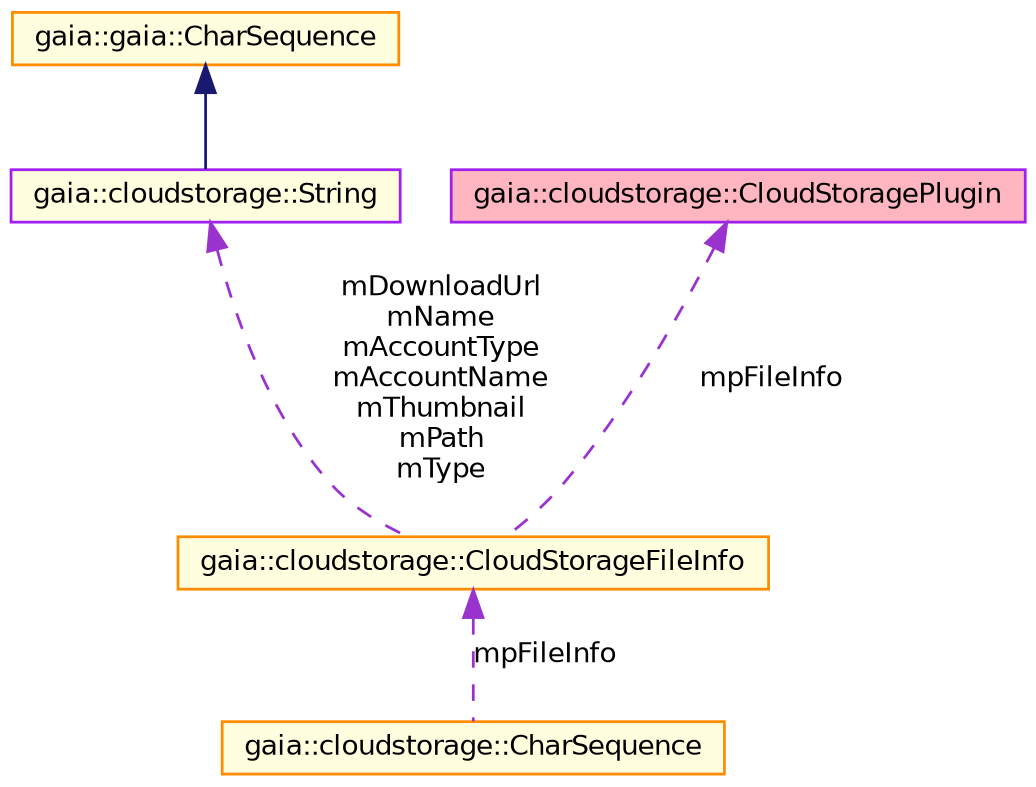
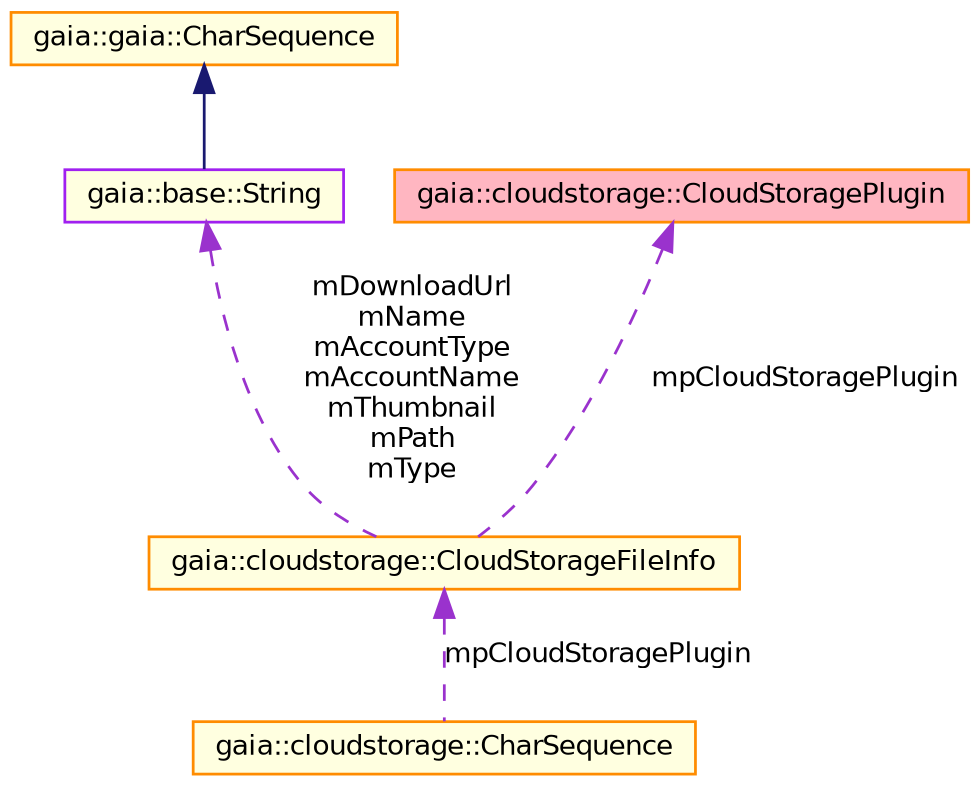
(206, 196) -> (204, 196)
(738, 196) -> (682, 196)
(771, 379) -> (806, 379)
(545, 655) -> (599, 655)
